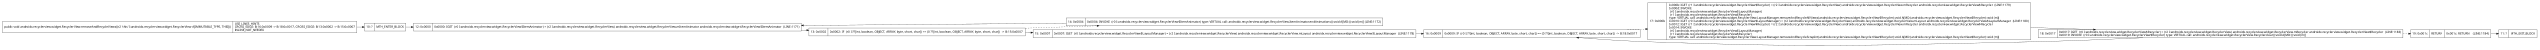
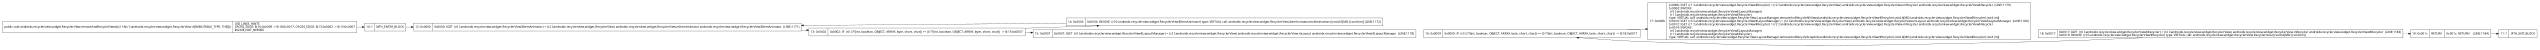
(1061, 27) -> (1061, 27)
(1637, 29) -> (1637, 29)
(2062, 29) -> none
(1419, 34) -> none
